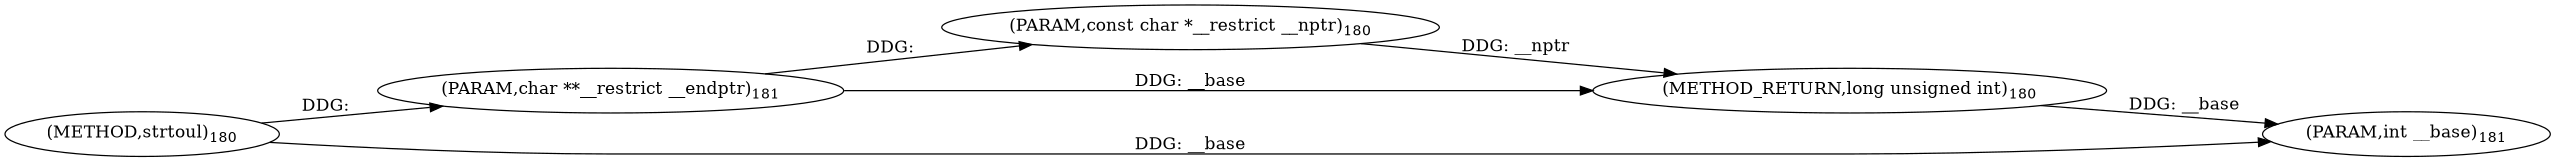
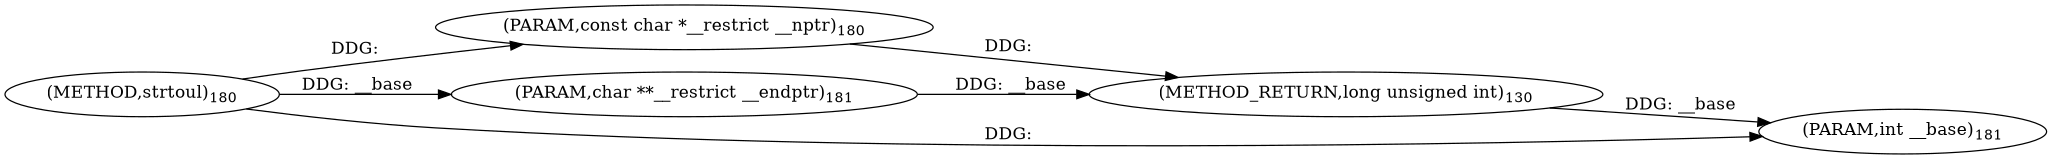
(1516, 47) -> (1011, 47)
(892, 60) -> (376, 61)
(2023, 89) -> (1519, 93)
(328, 106) -> (358, 85)
(1191, 145) -> (1011, 135)
